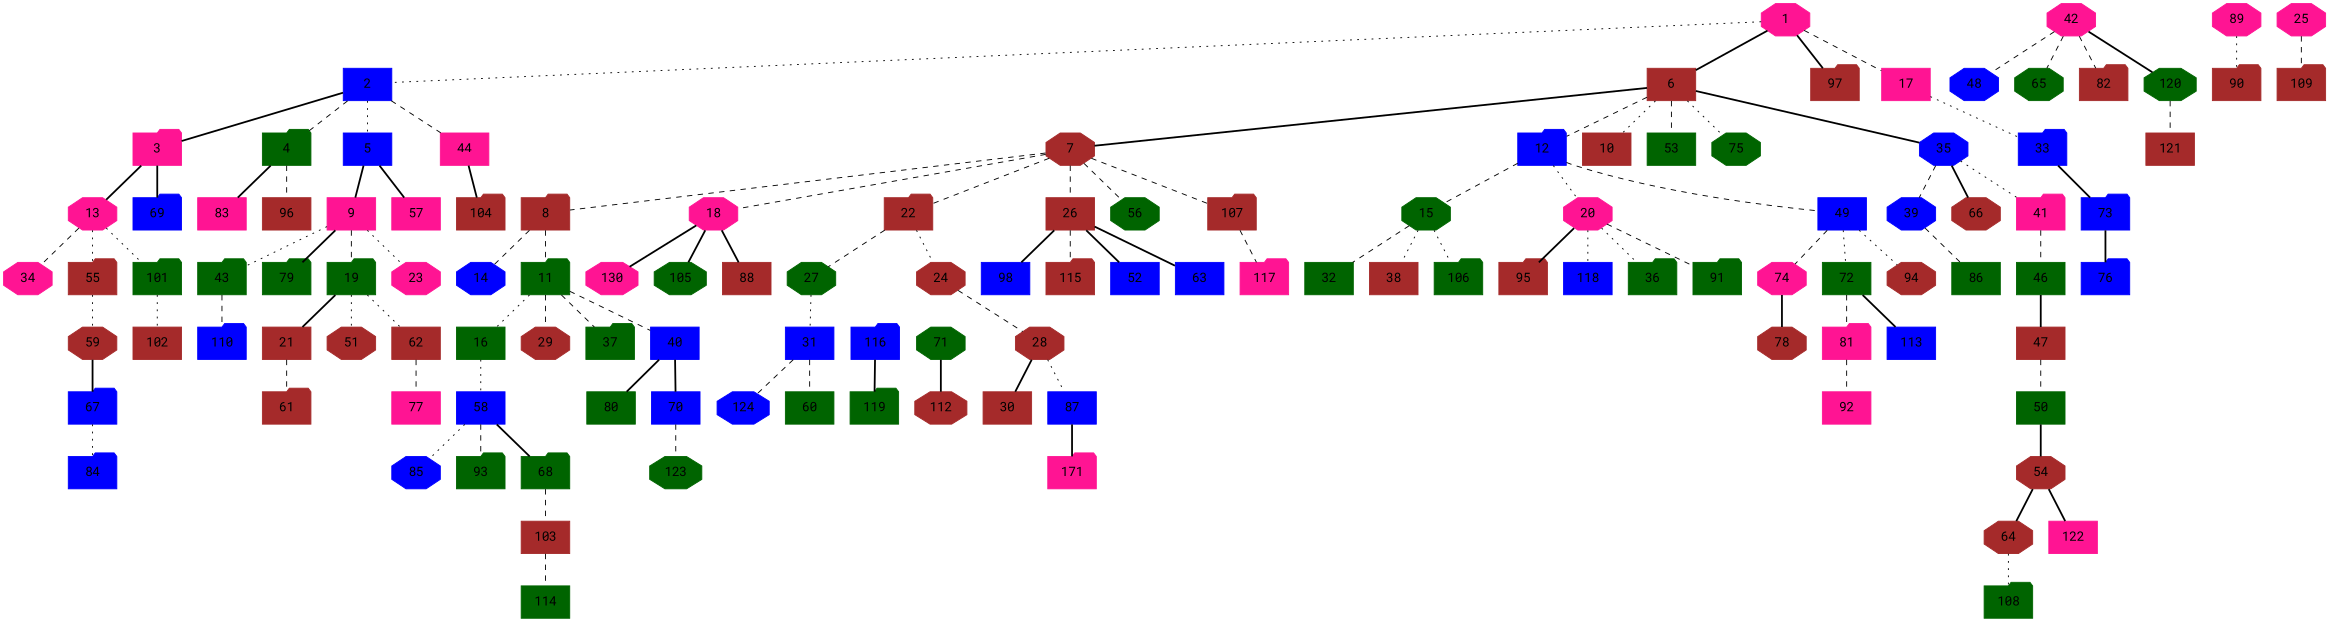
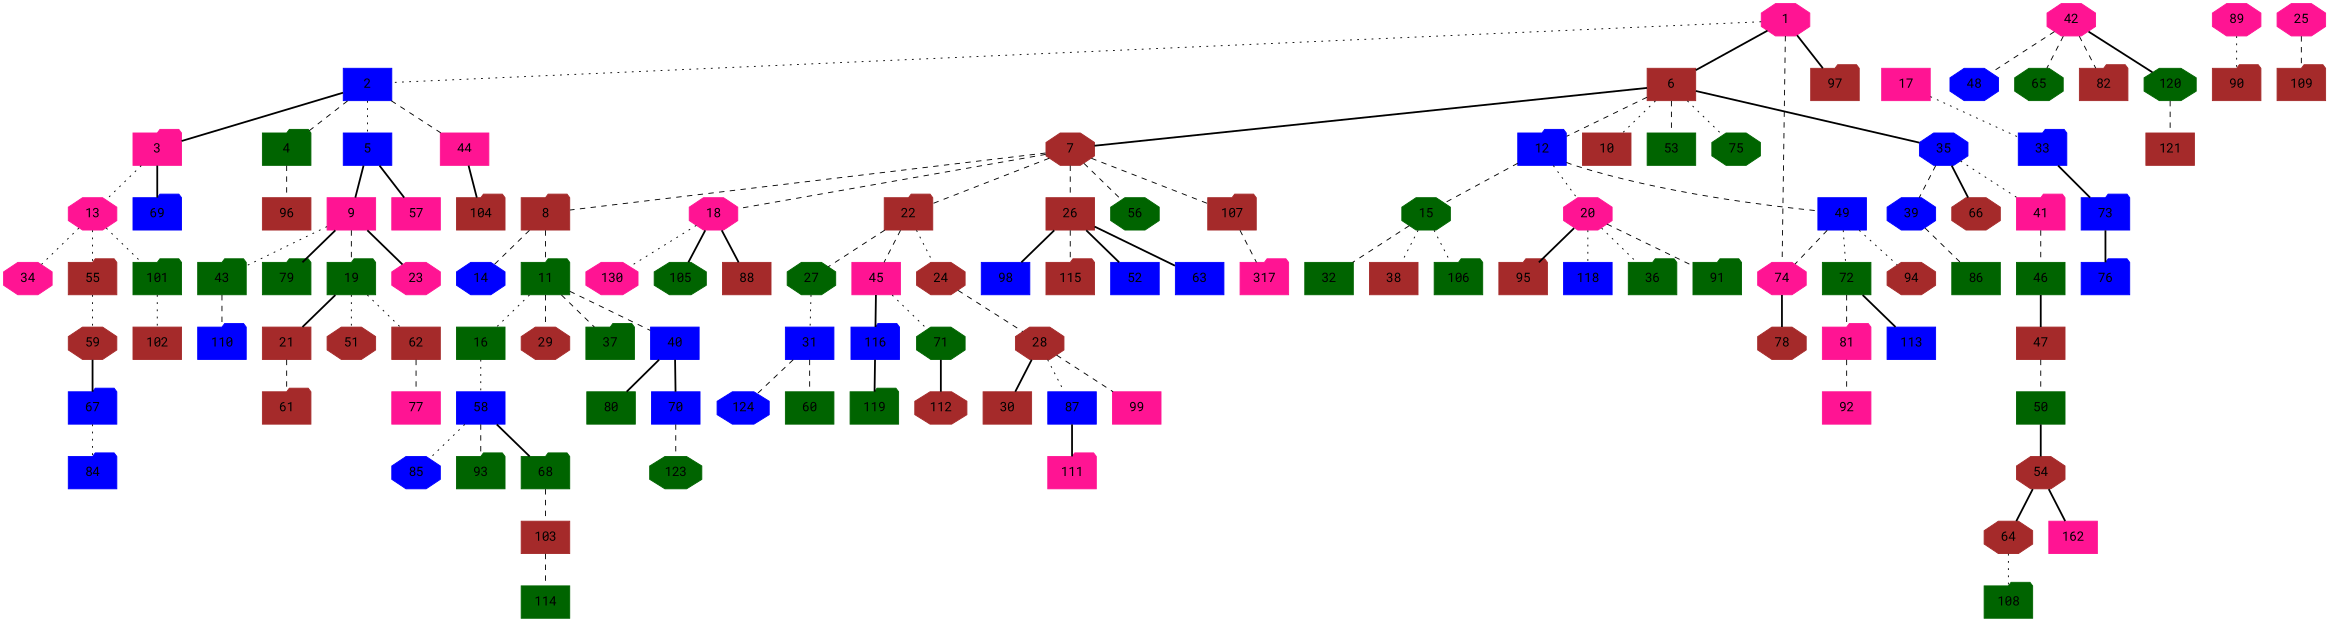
(1843, 51) -> (1784, 149)
(124, 183) -> (124, 183)
(222, 214) -> none
(60, 246) -> (60, 246)
(663, 246) -> (663, 246)
(385, 247) -> (385, 247)
none -> (876, 279)
(1264, 279) -> (1264, 279)
none -> (1137, 408)
(1072, 473) -> (1072, 473)
(2073, 537) -> (2073, 537)
